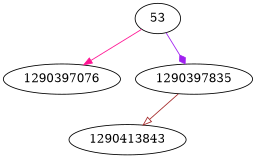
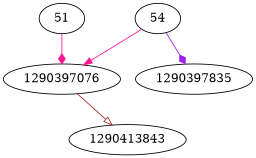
none -> (62, 19)
(158, 19) -> (158, 19)
(164, 107) -> (92, 107)
